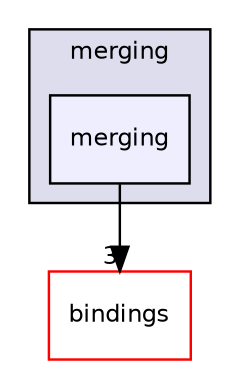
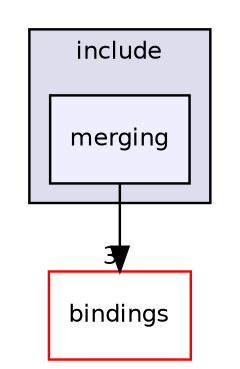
(120, 53) -> (120, 53)
